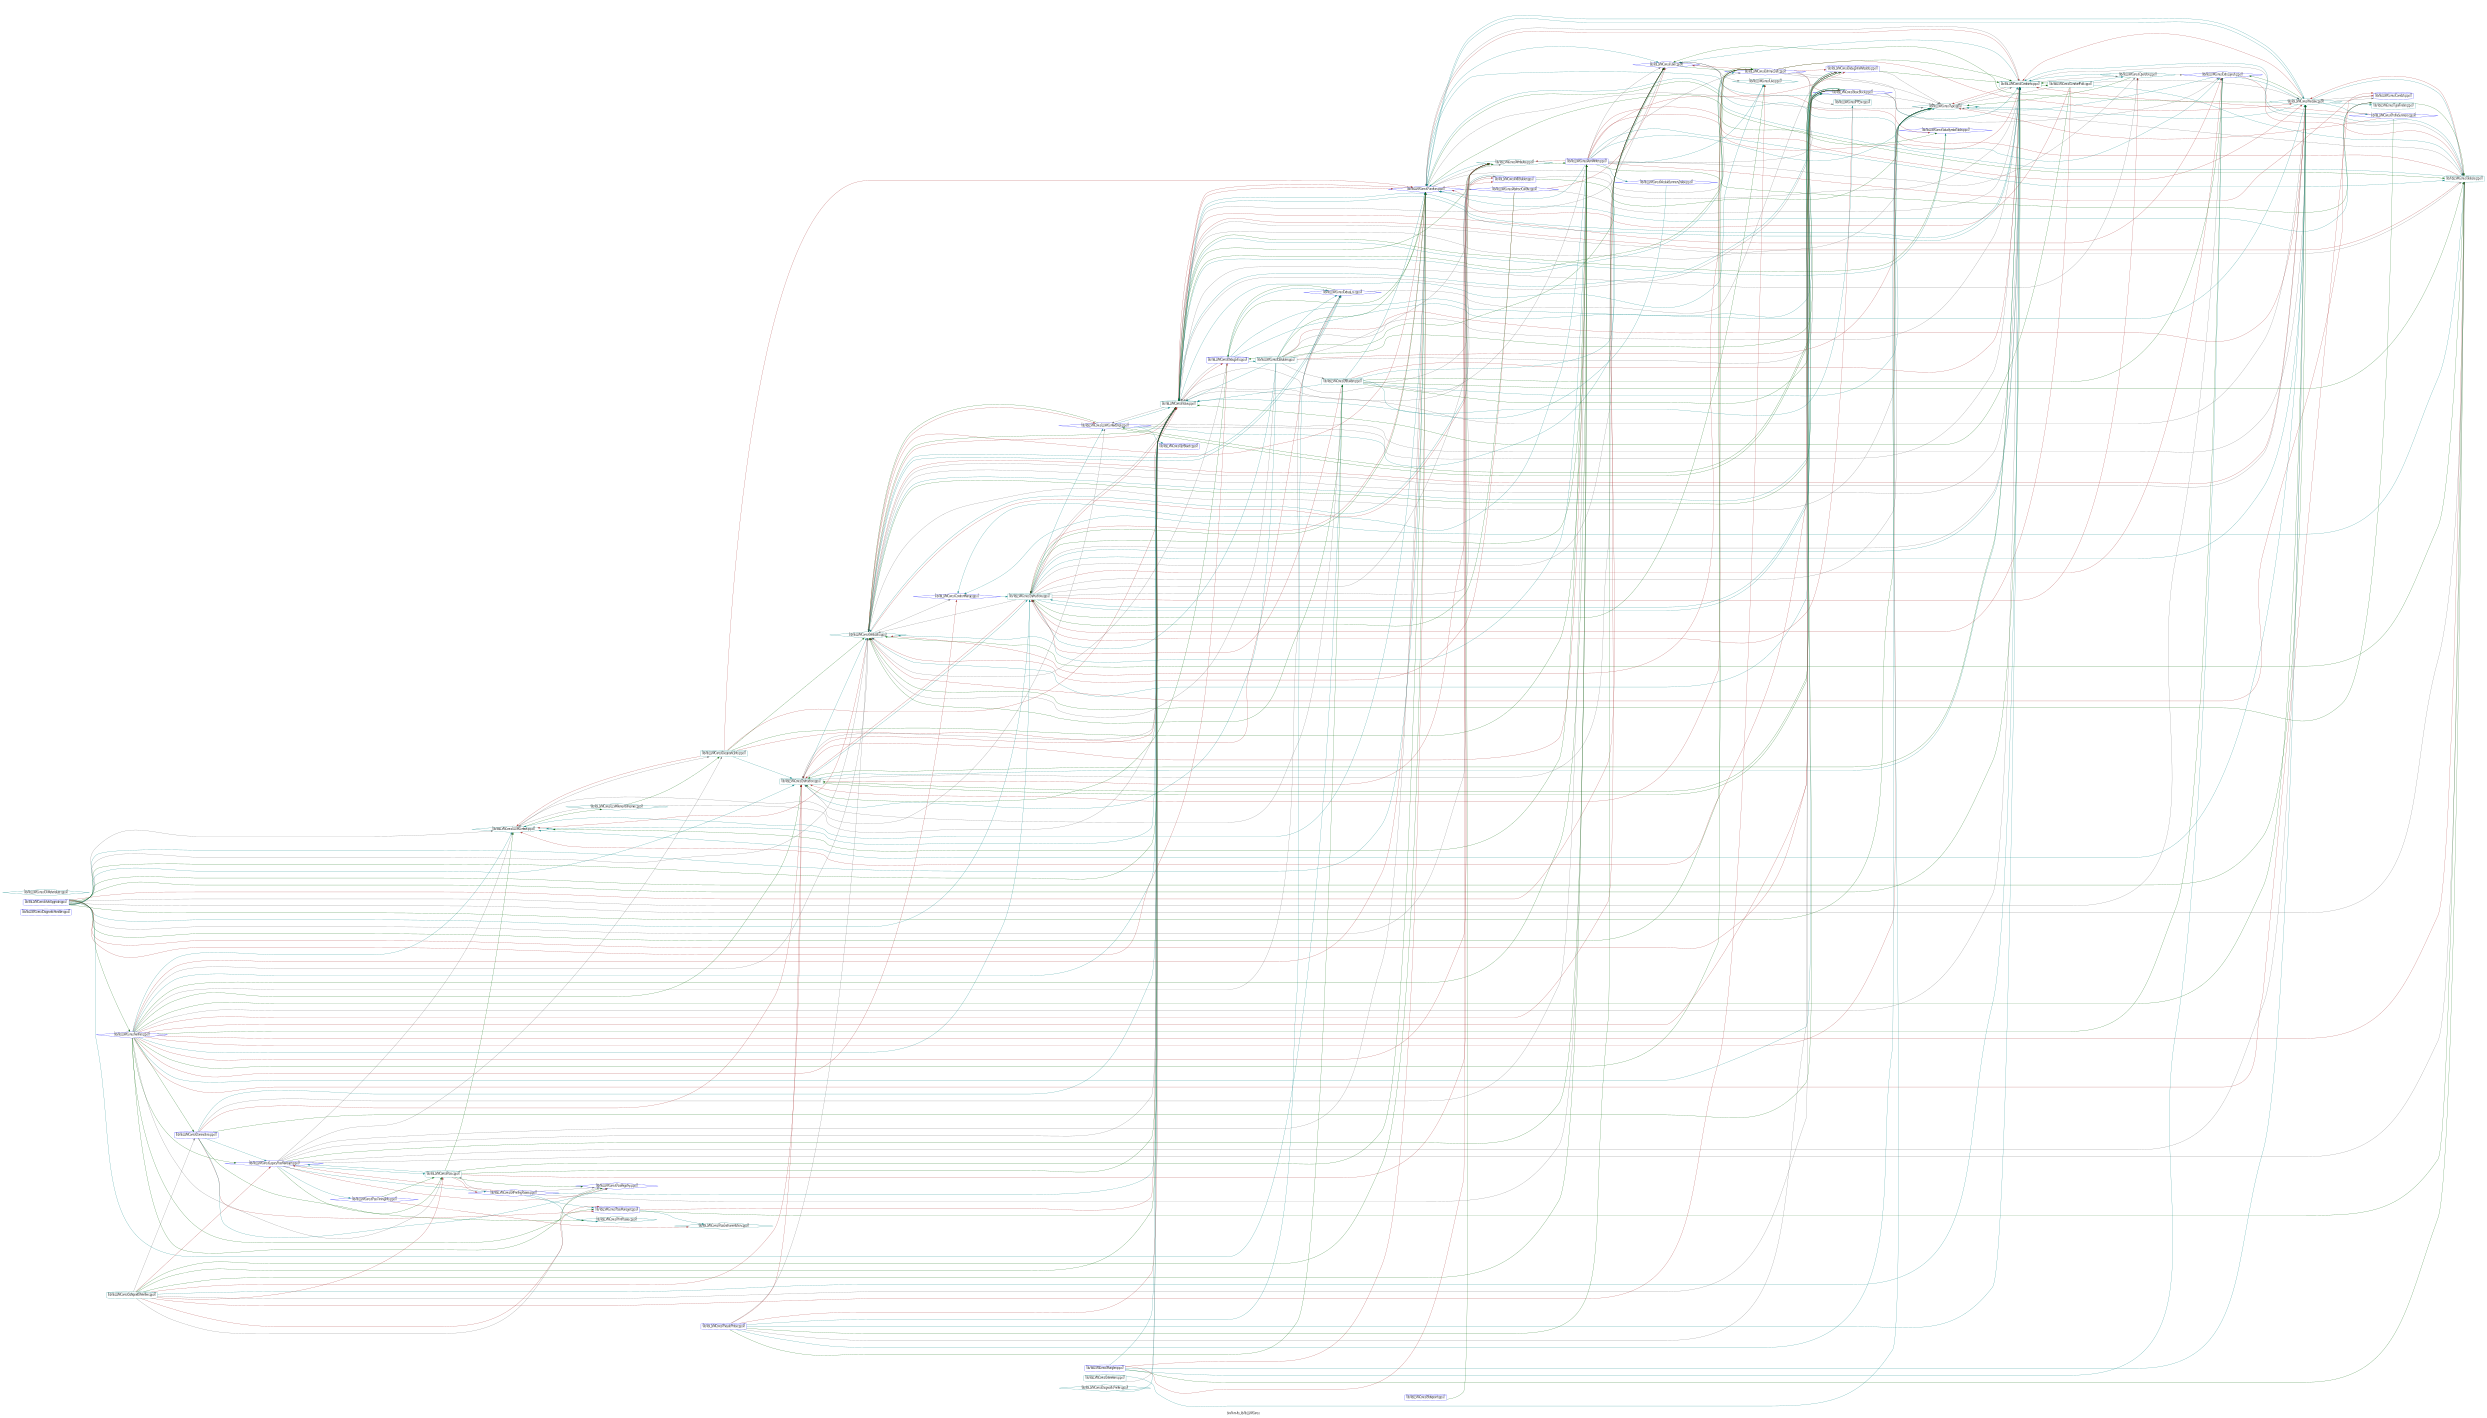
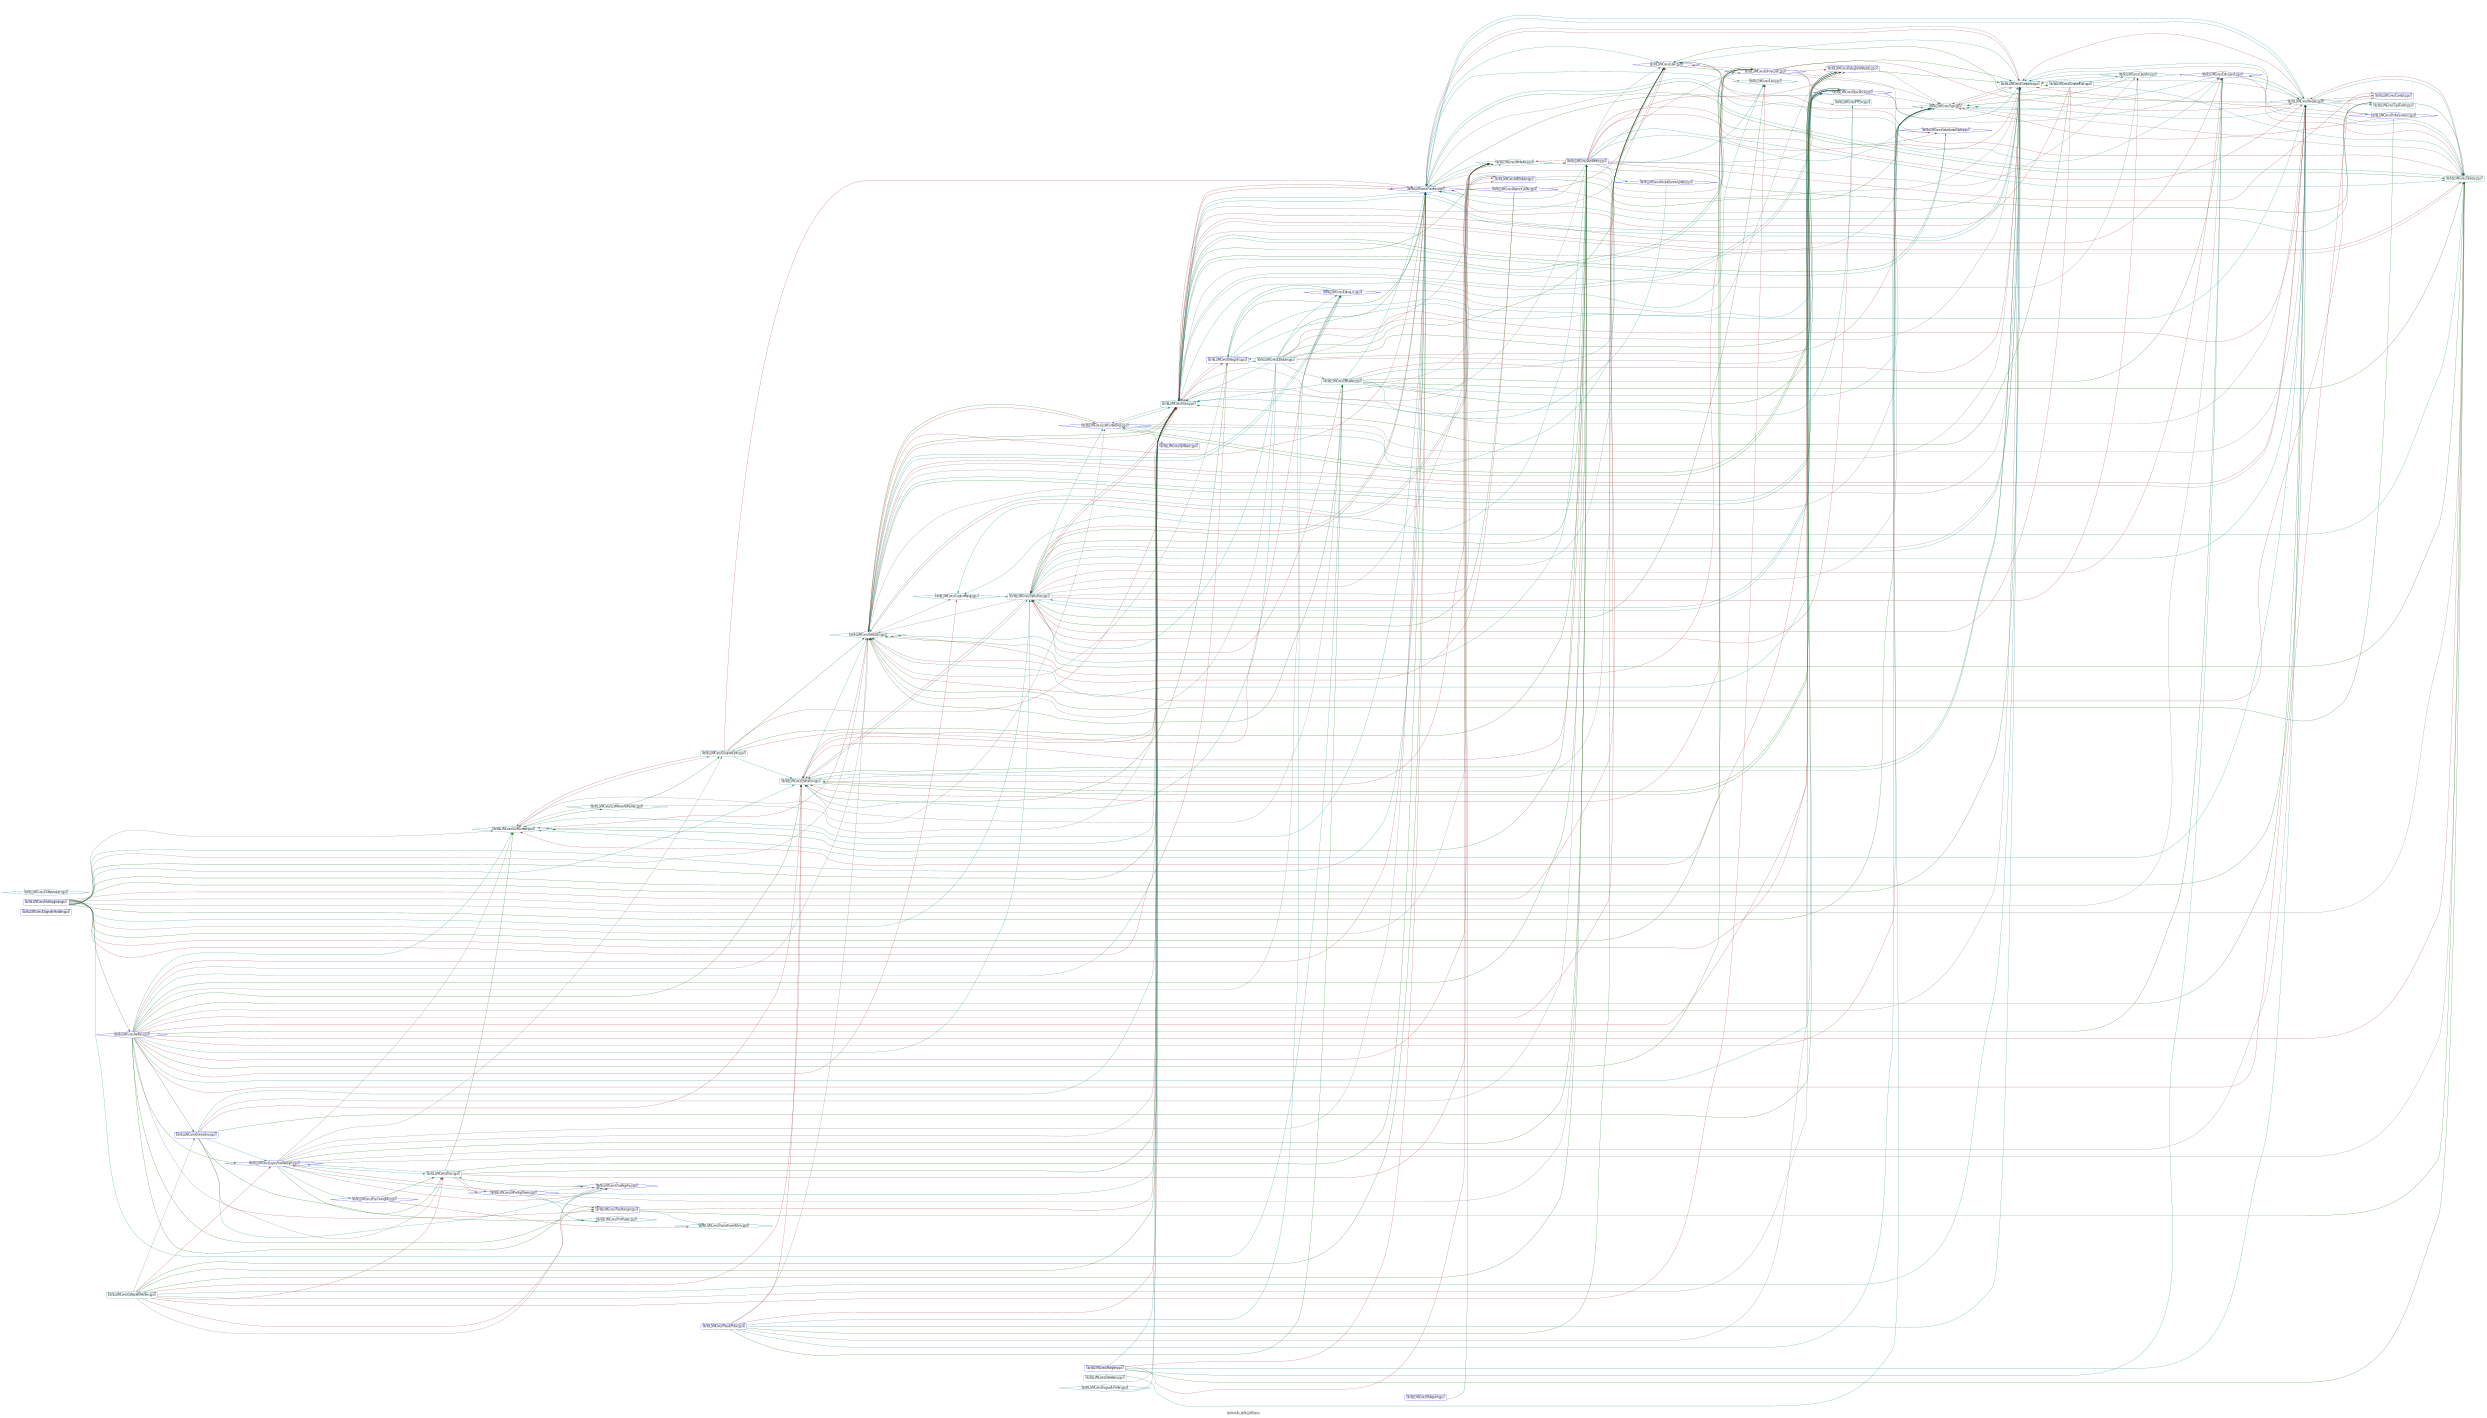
(957, 597) -> (957, 597)
